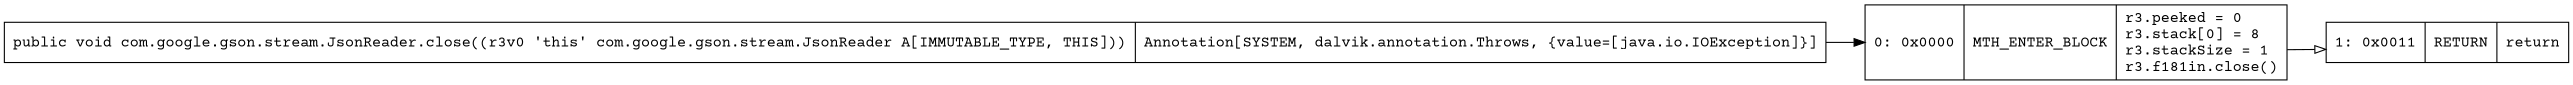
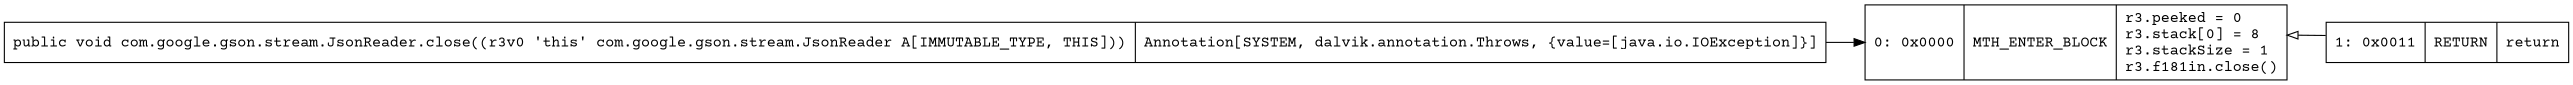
(2301, 50) -> (2312, 35)
